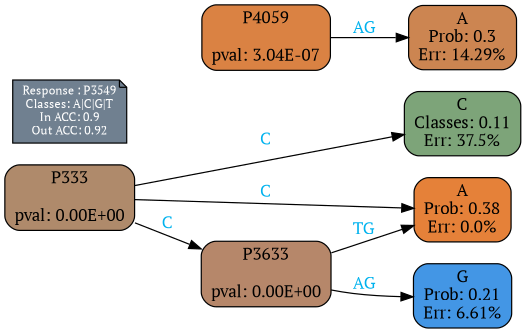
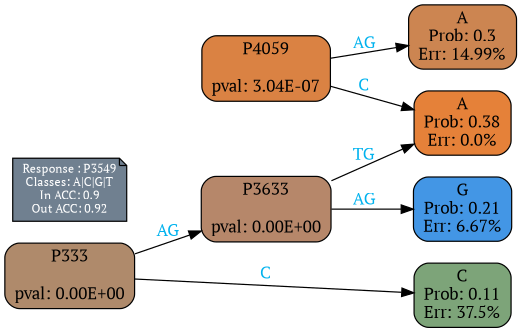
(463, 38) -> (463, 37)
(463, 124) -> (463, 295)
(268, 204) -> (367, 96)
(168, 224) -> (168, 232)
(463, 296) -> (463, 209)
